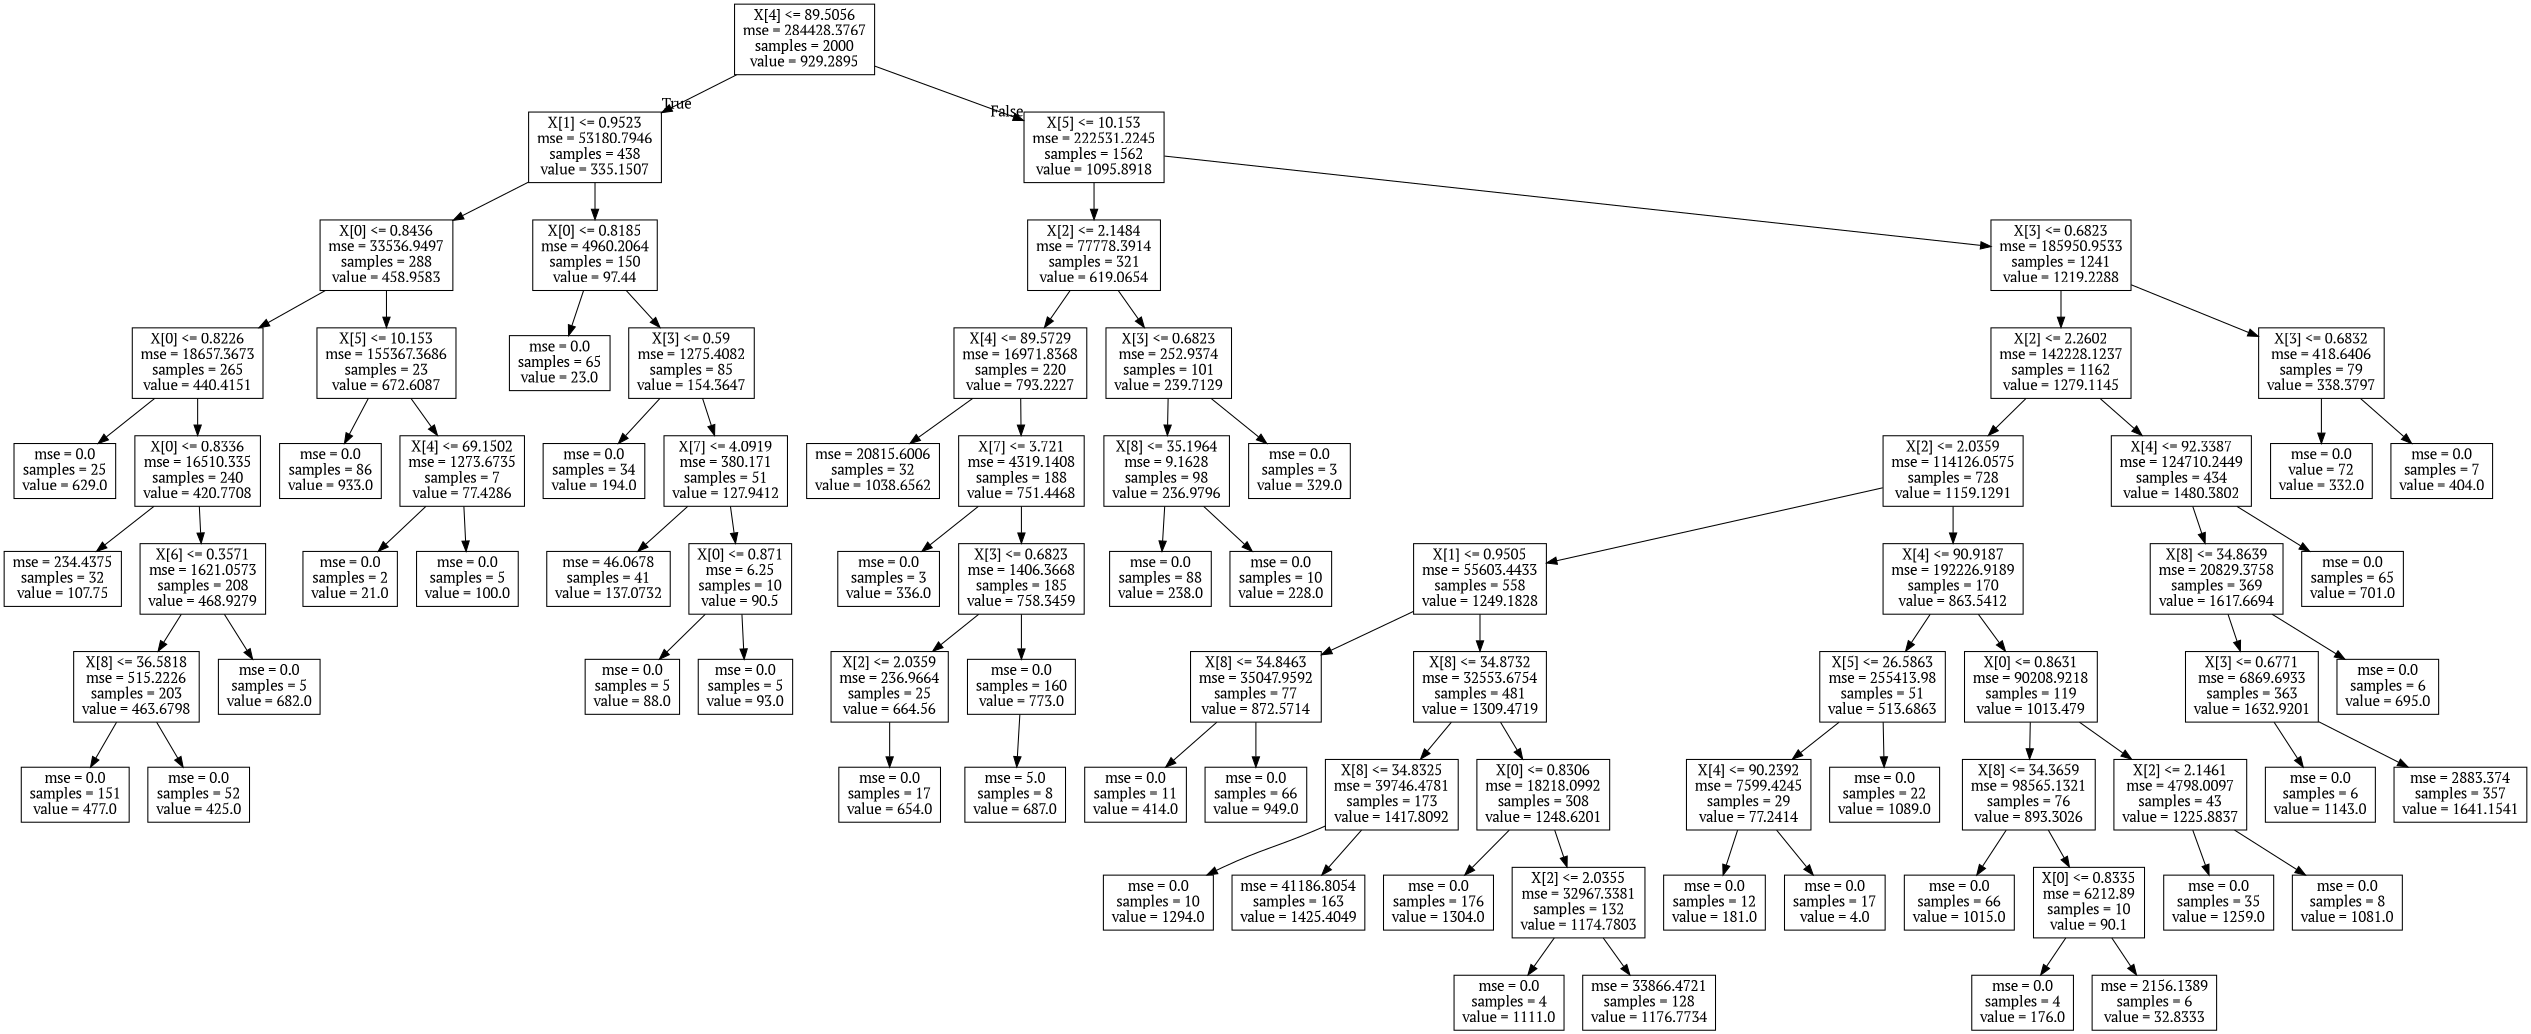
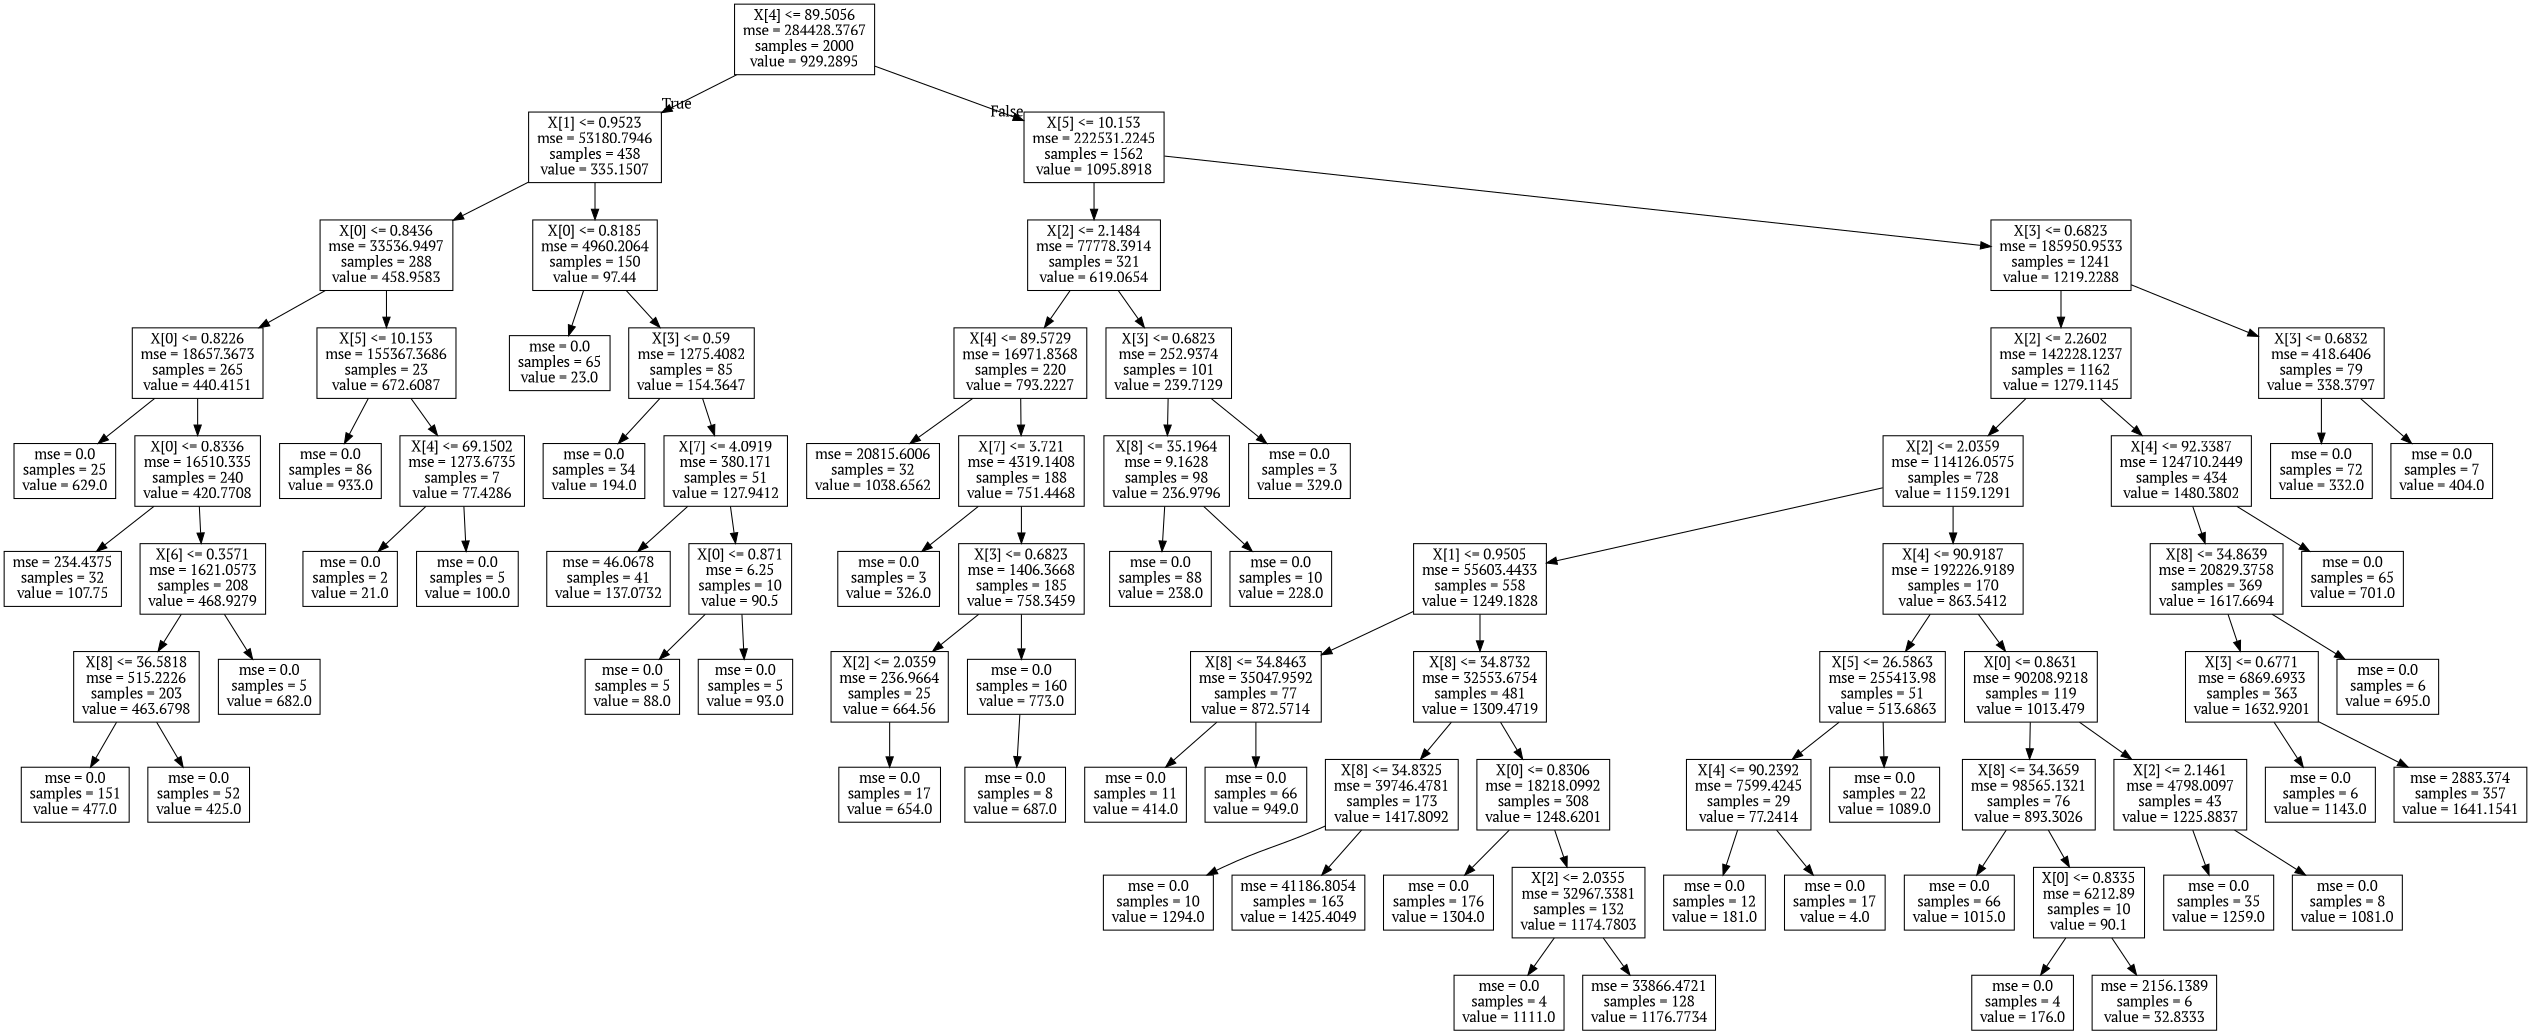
(2321, 471) -> (2321, 471)
(889, 579) -> (889, 579)
(1015, 795) -> (1015, 795)
